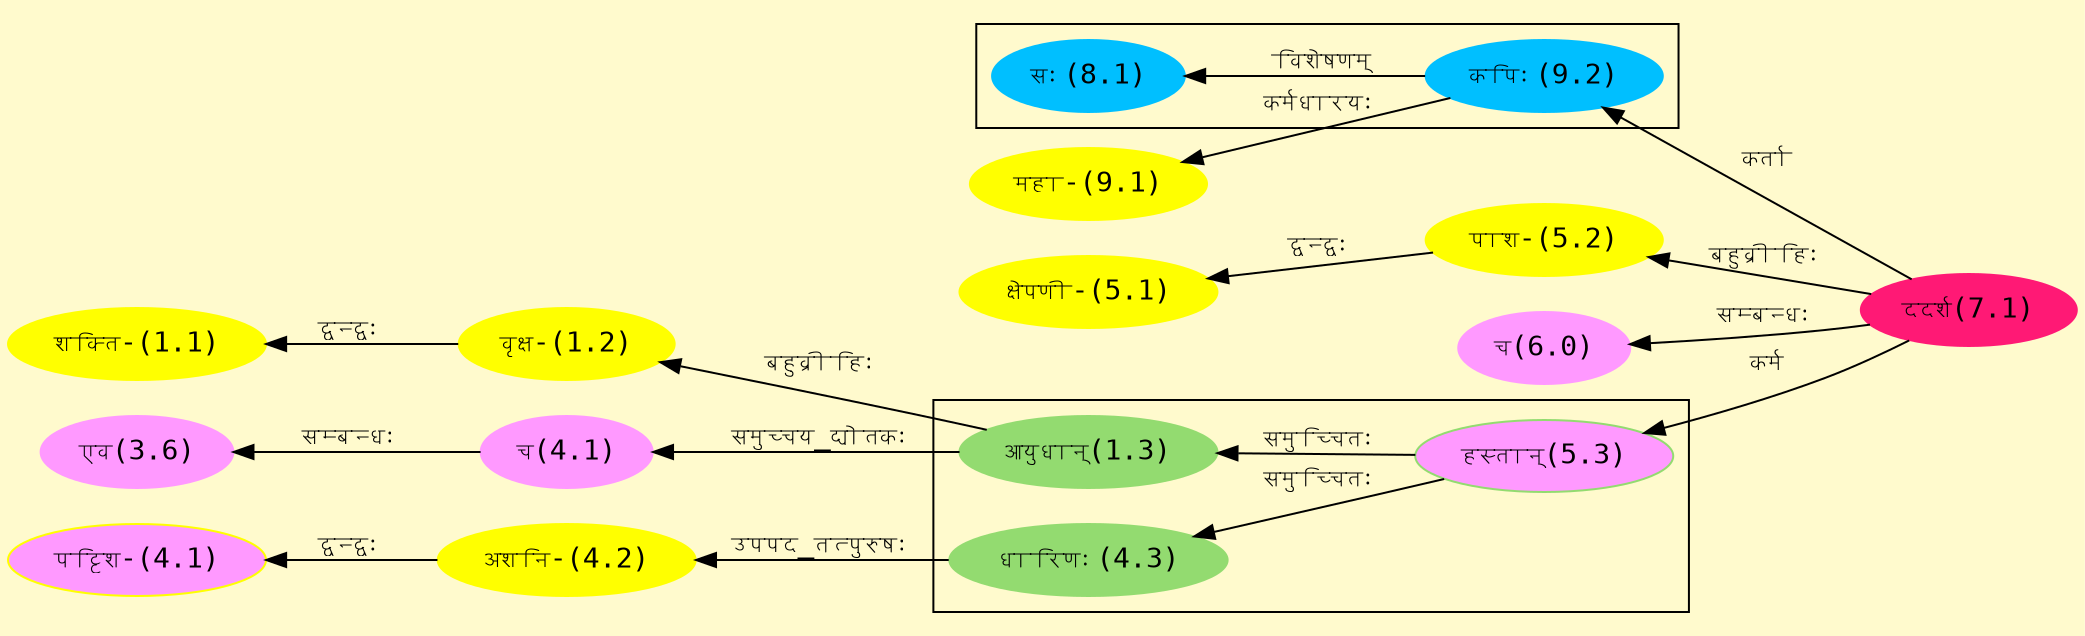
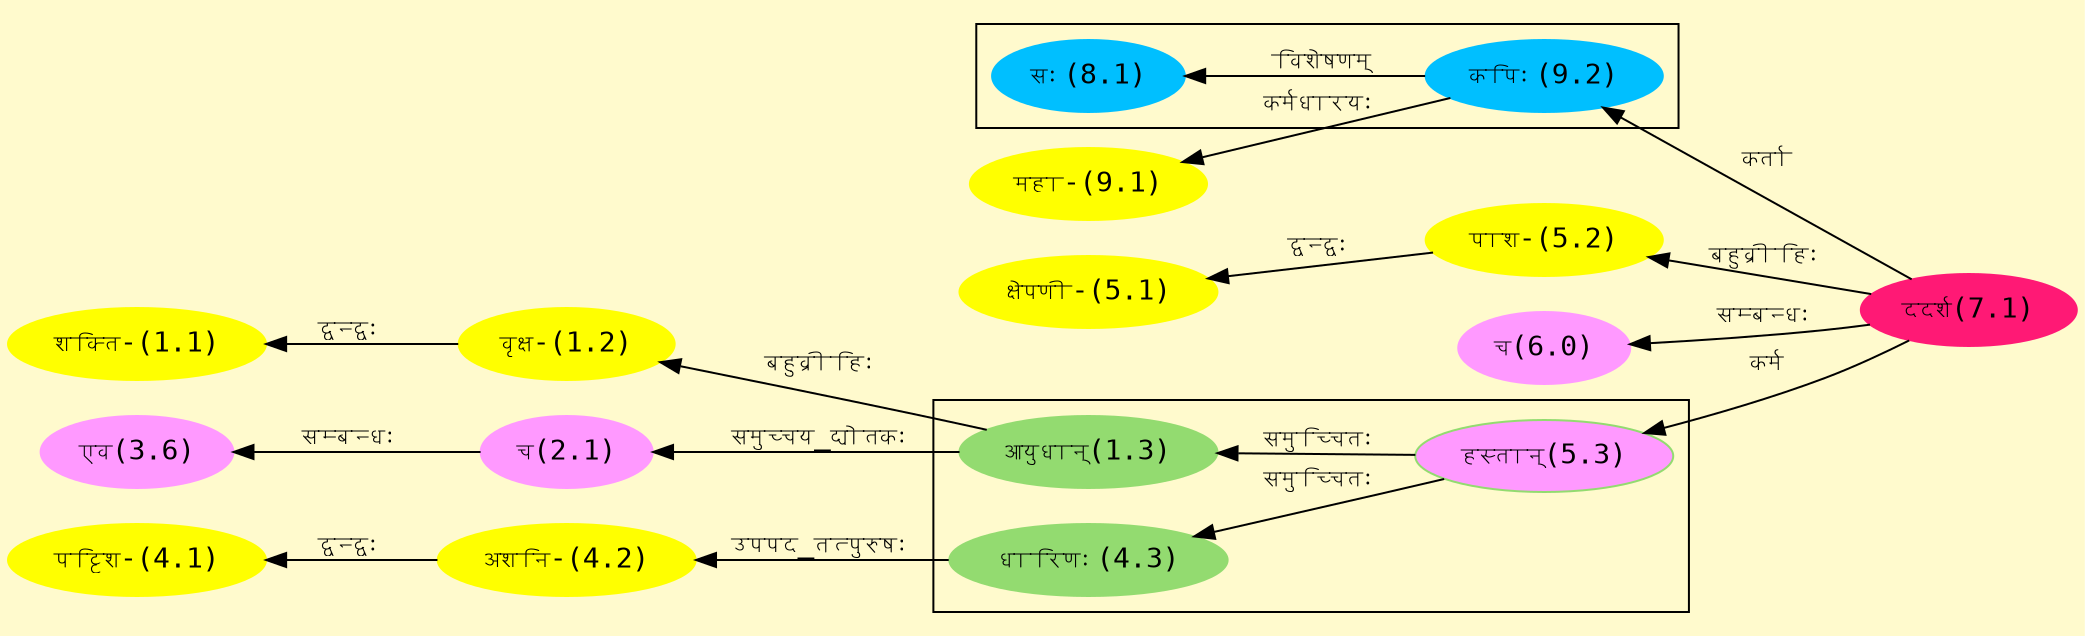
(567, 452) -> (567, 452)
(137, 560) -> (137, 560)
